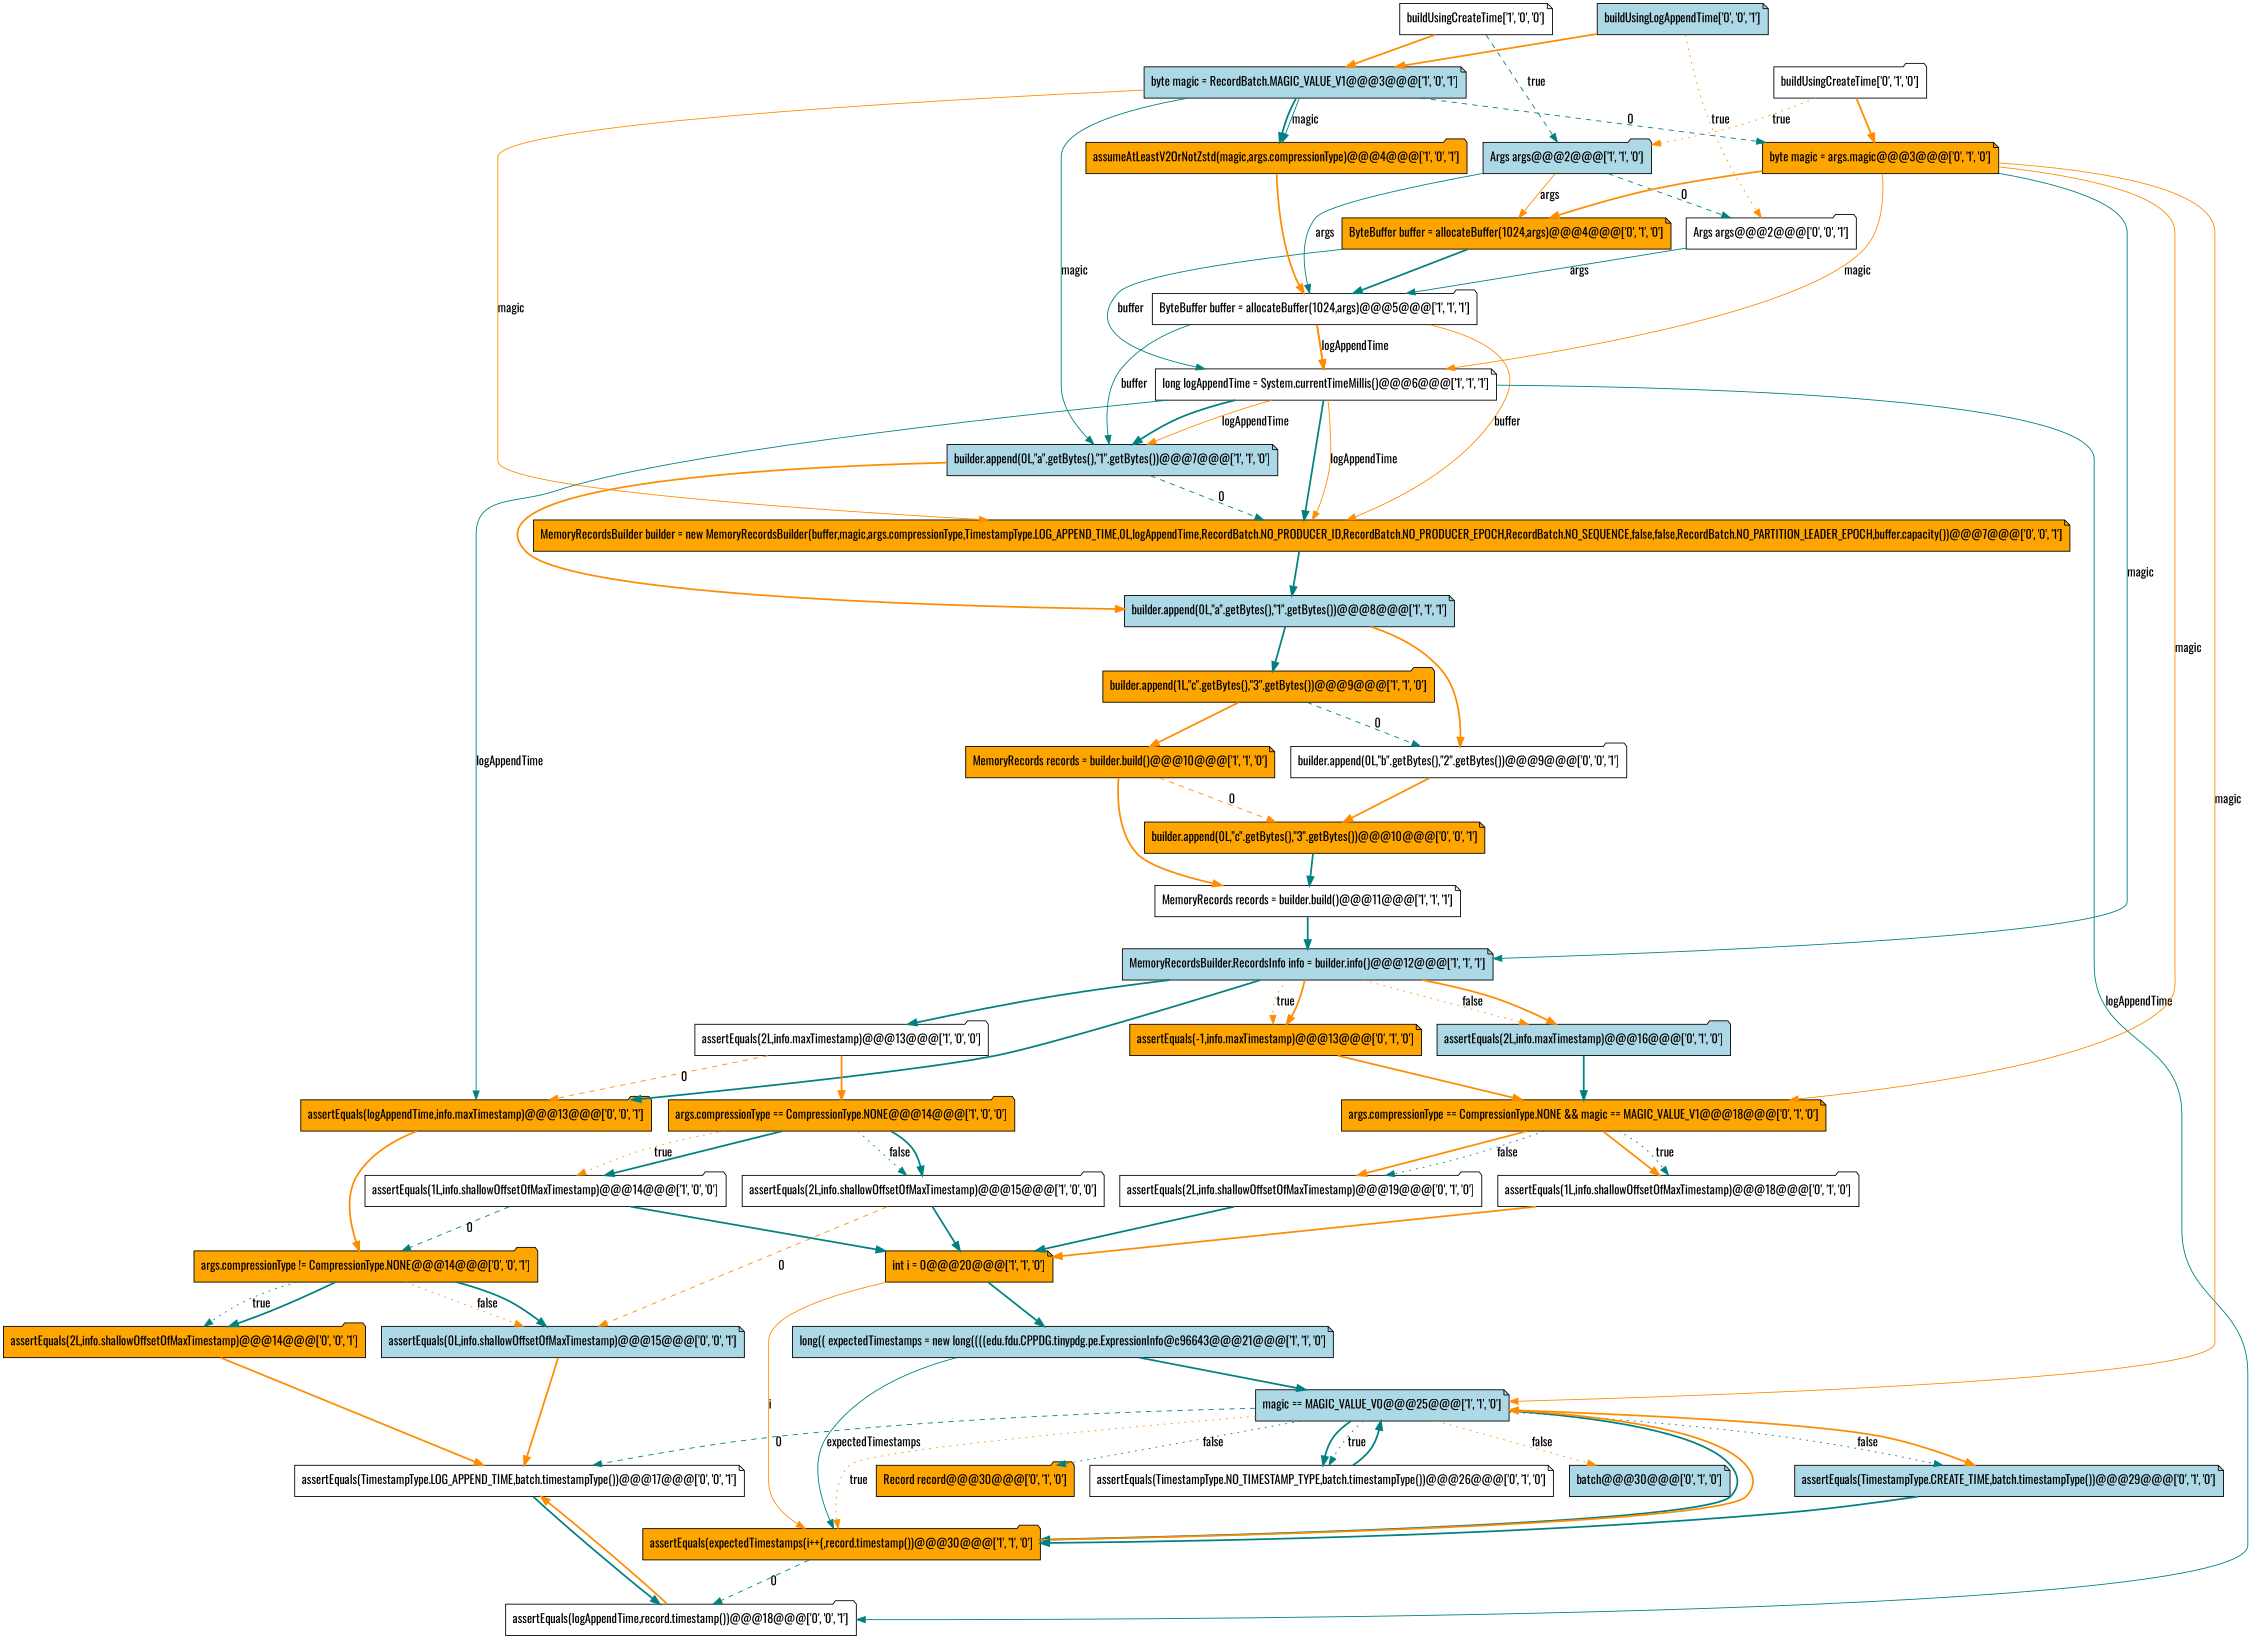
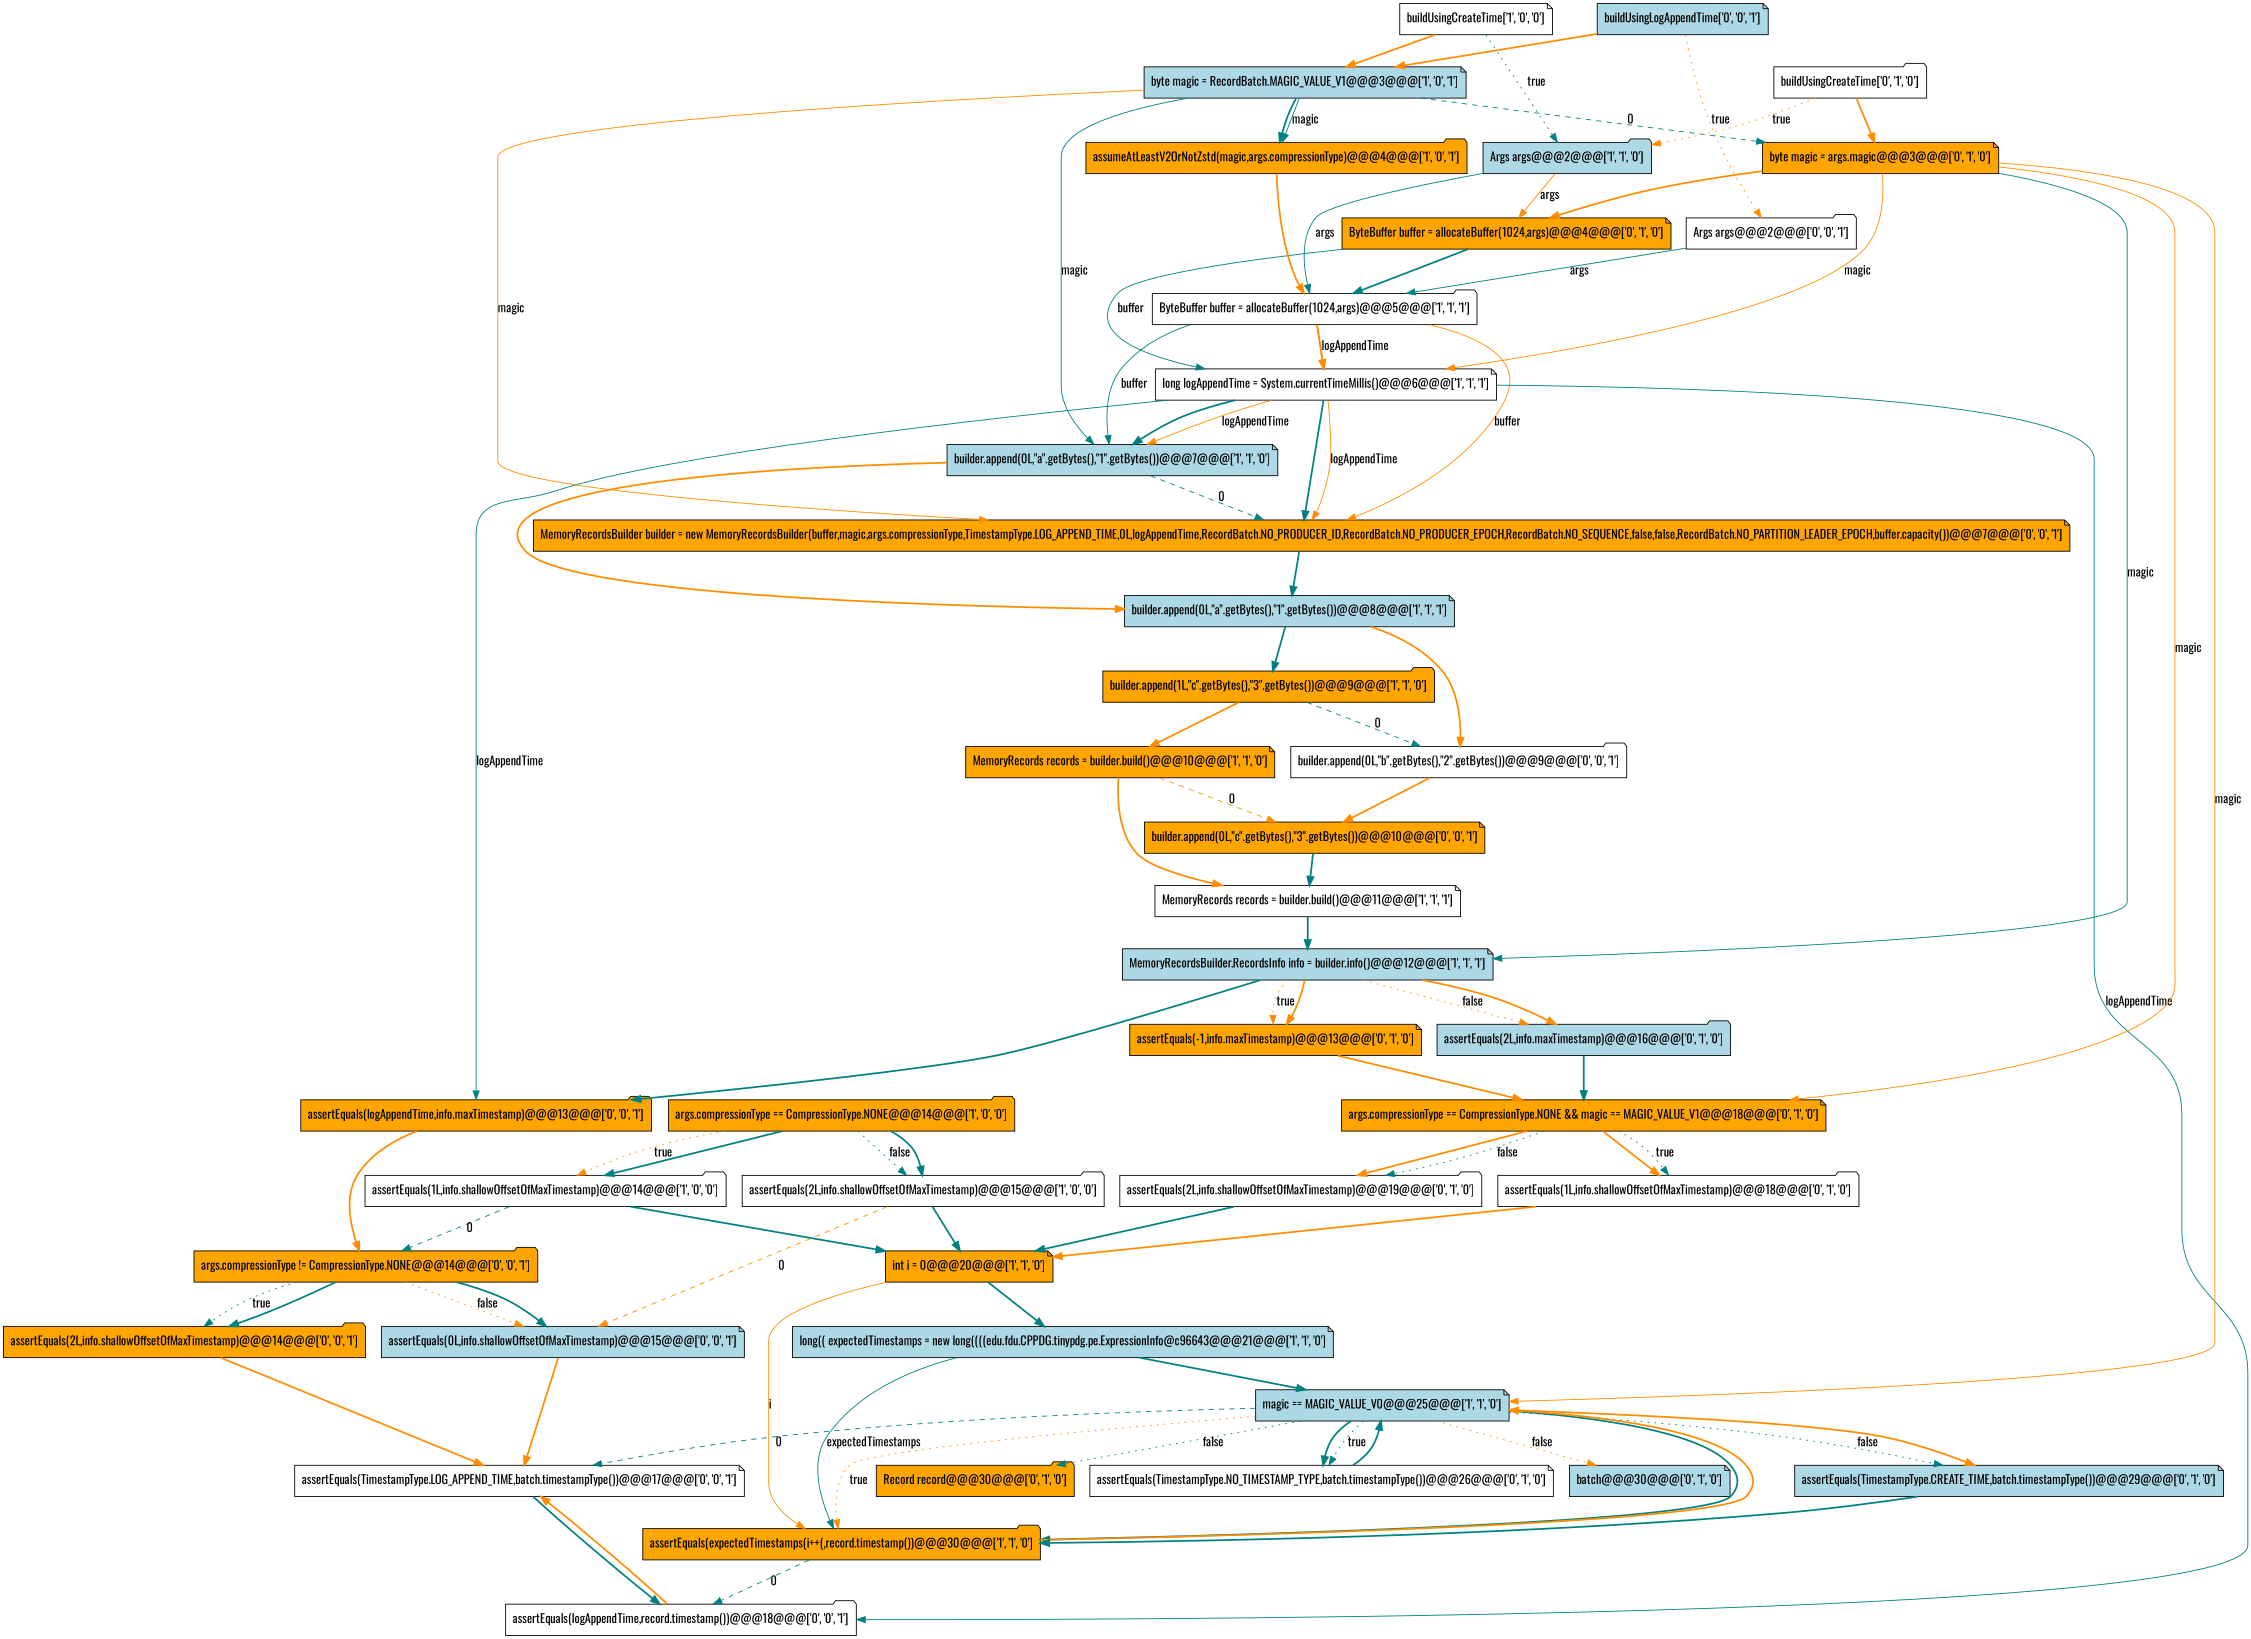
(1519, 85) -> (1519, 85)
(1665, 194) -> none
(842, 1040) -> none
